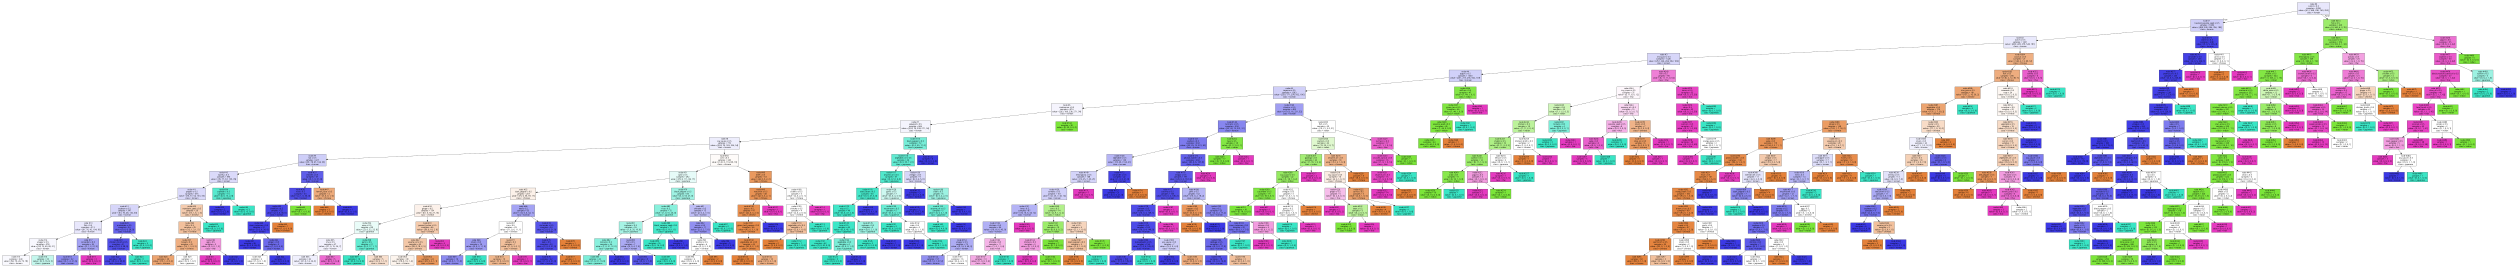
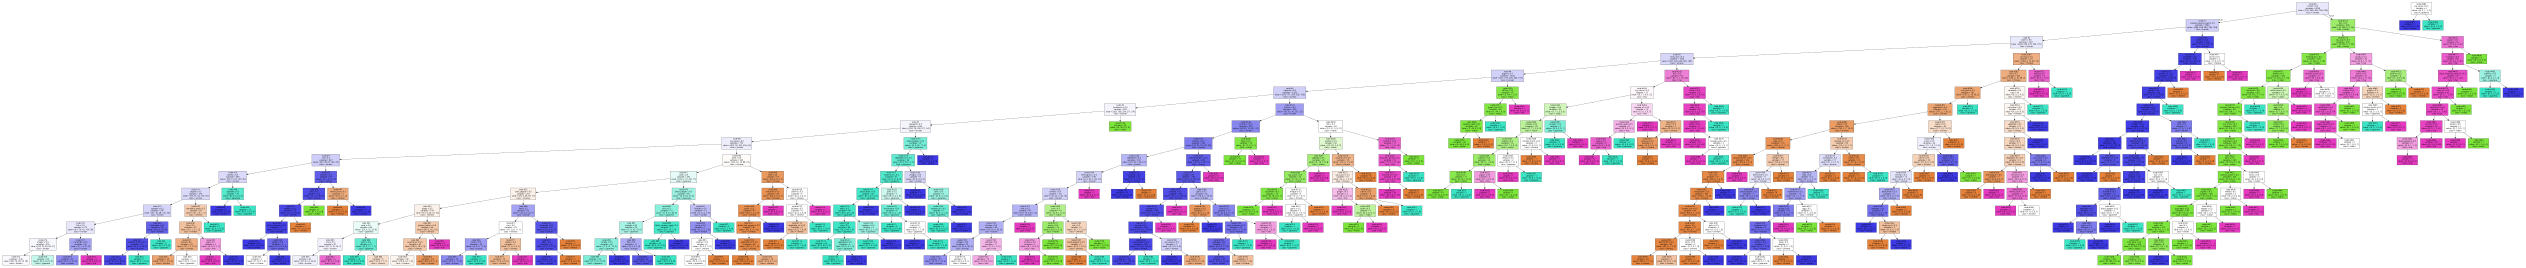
(2400, 151) -> none
(1649, 152) -> (1647, 134)
